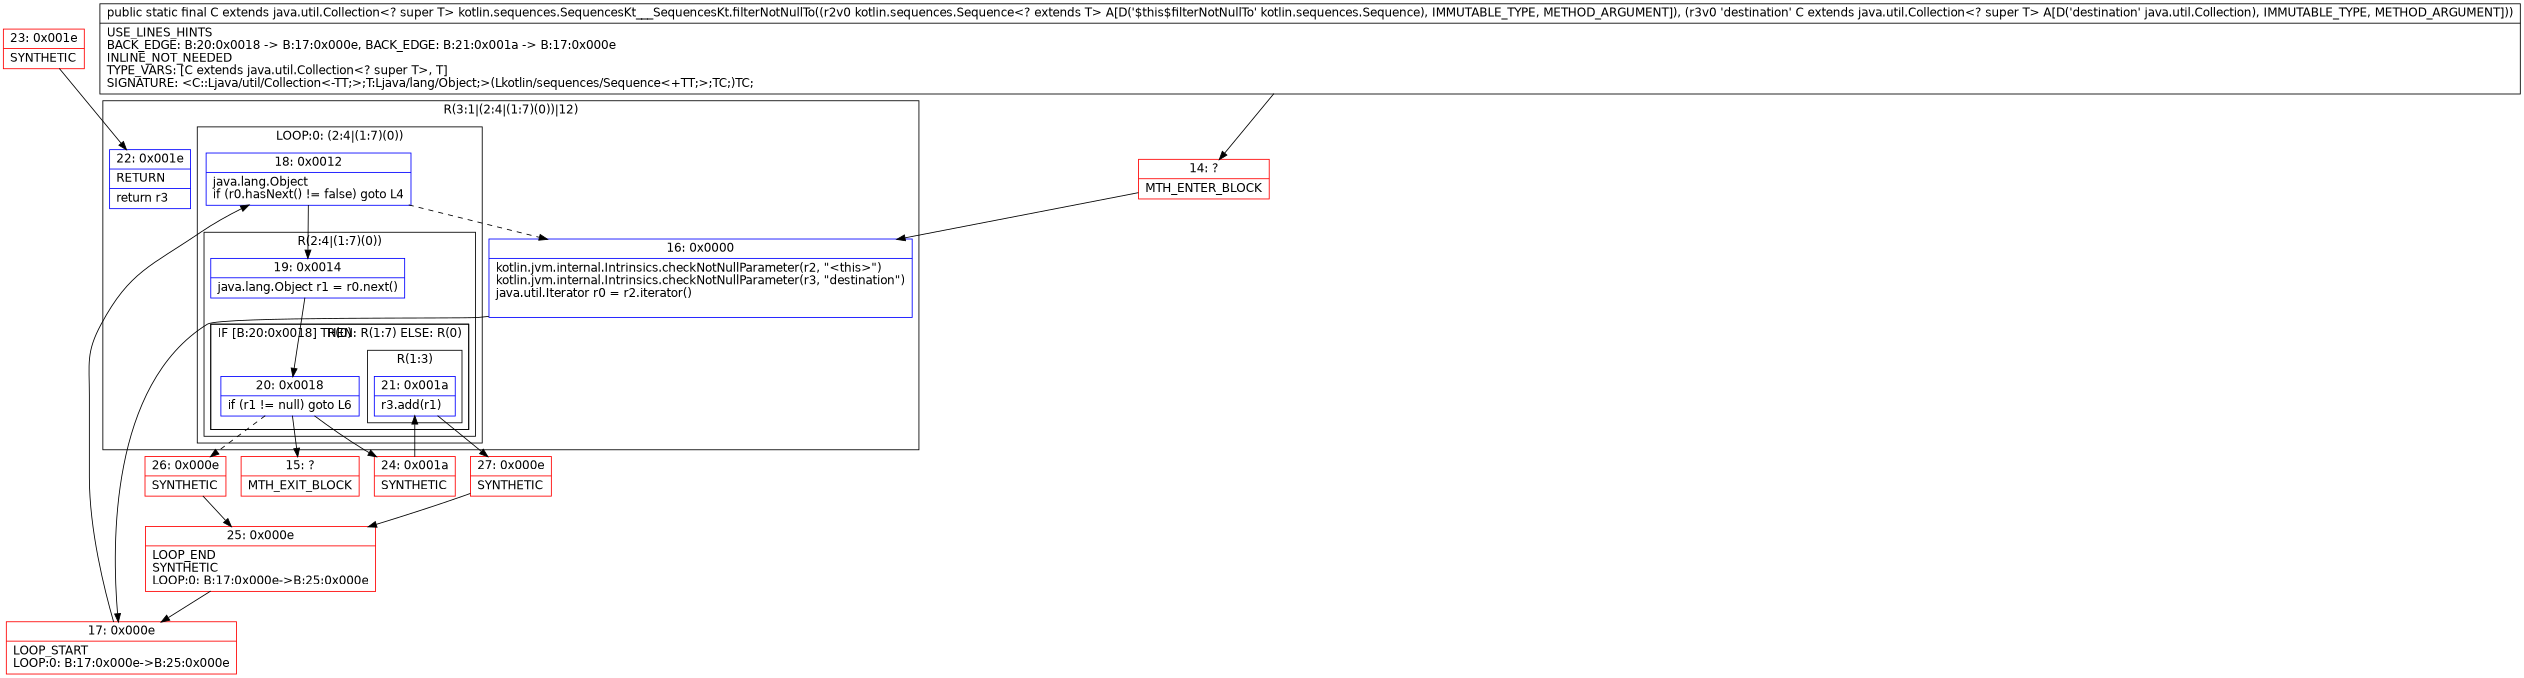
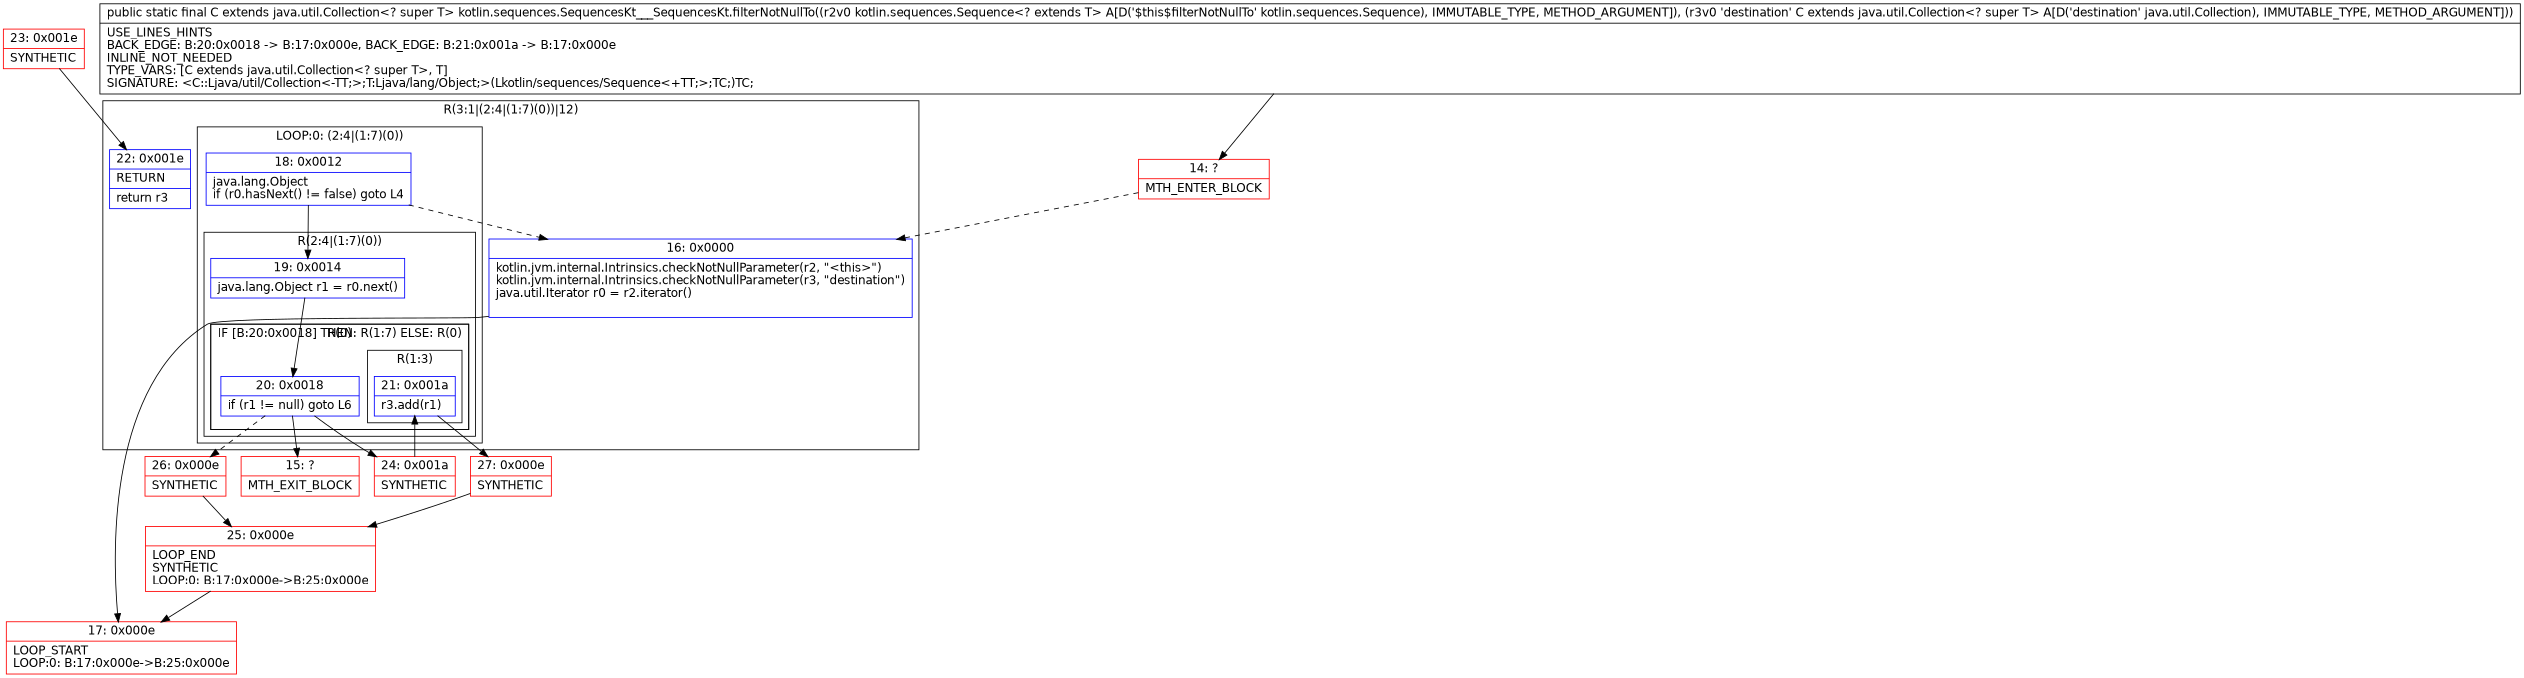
(1022, 215) -> (1022, 215)
(89, 381) -> none
